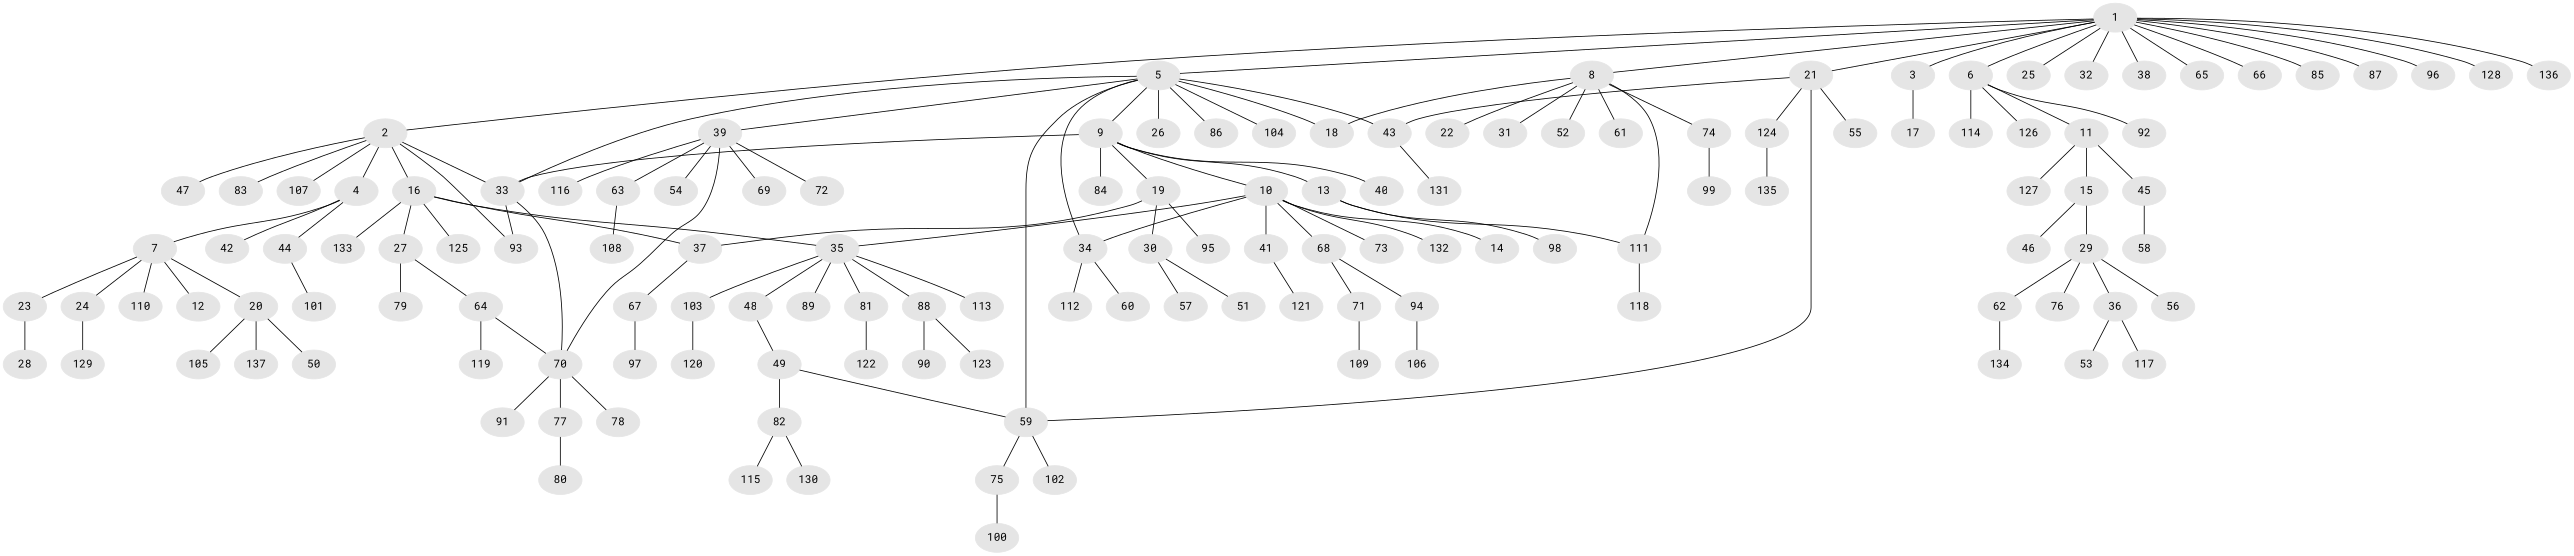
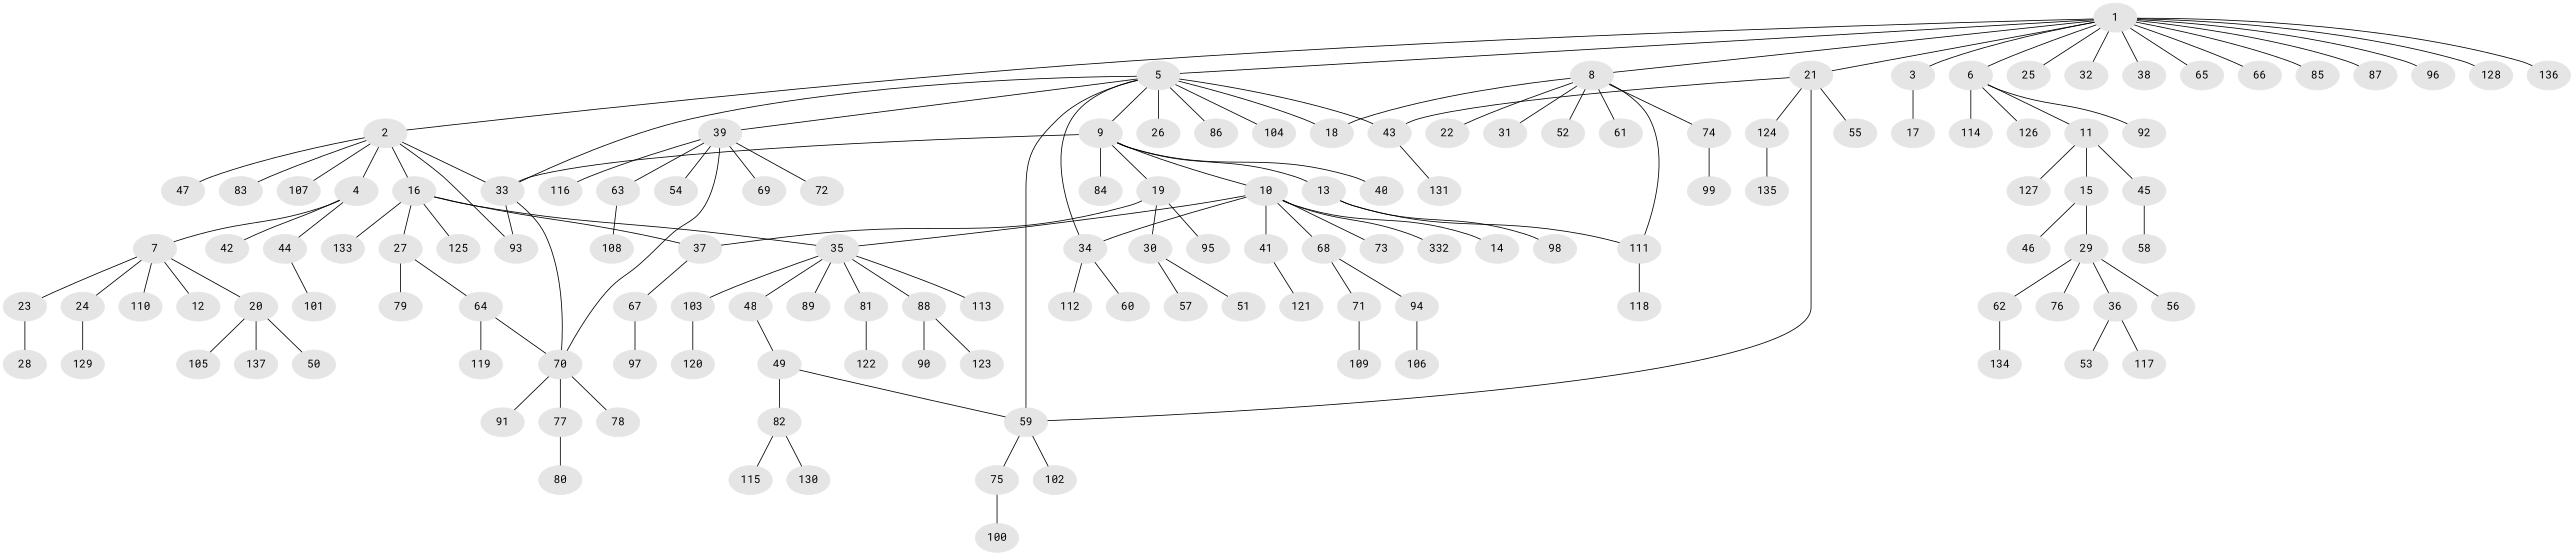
(1439, 249) -> (1439, 249)
